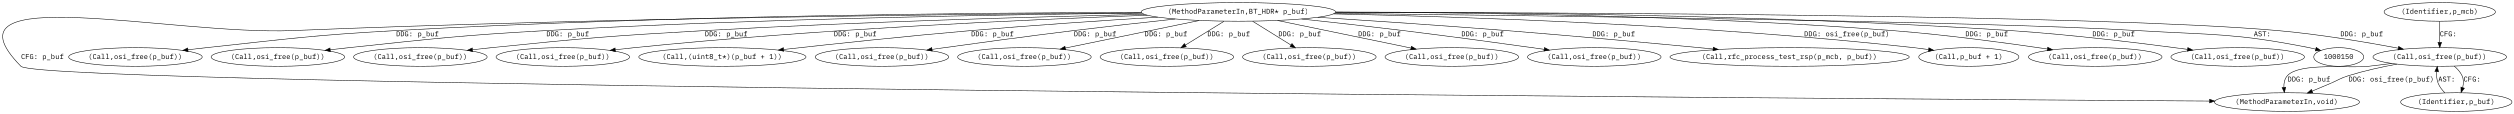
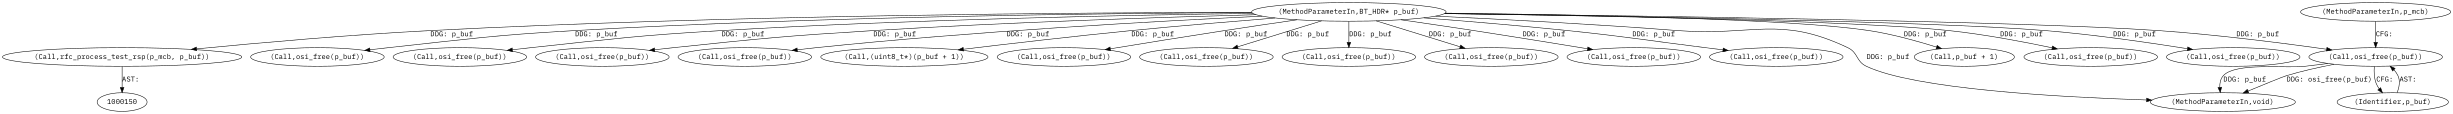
(2440, 12) -> (2376, 12)
(1949, 24) -> (122, 77)
(1847, 34) -> (1925, 34)
(42, 57) -> (1888, 57)
